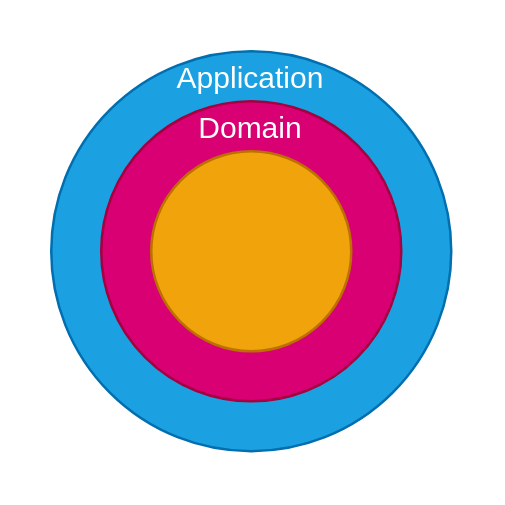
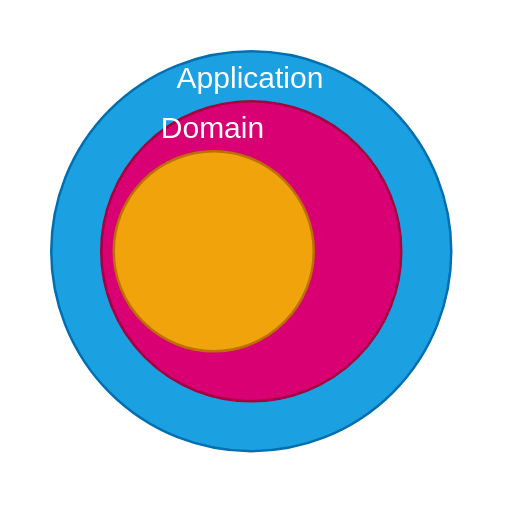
(251, 251) -> (214, 251)
